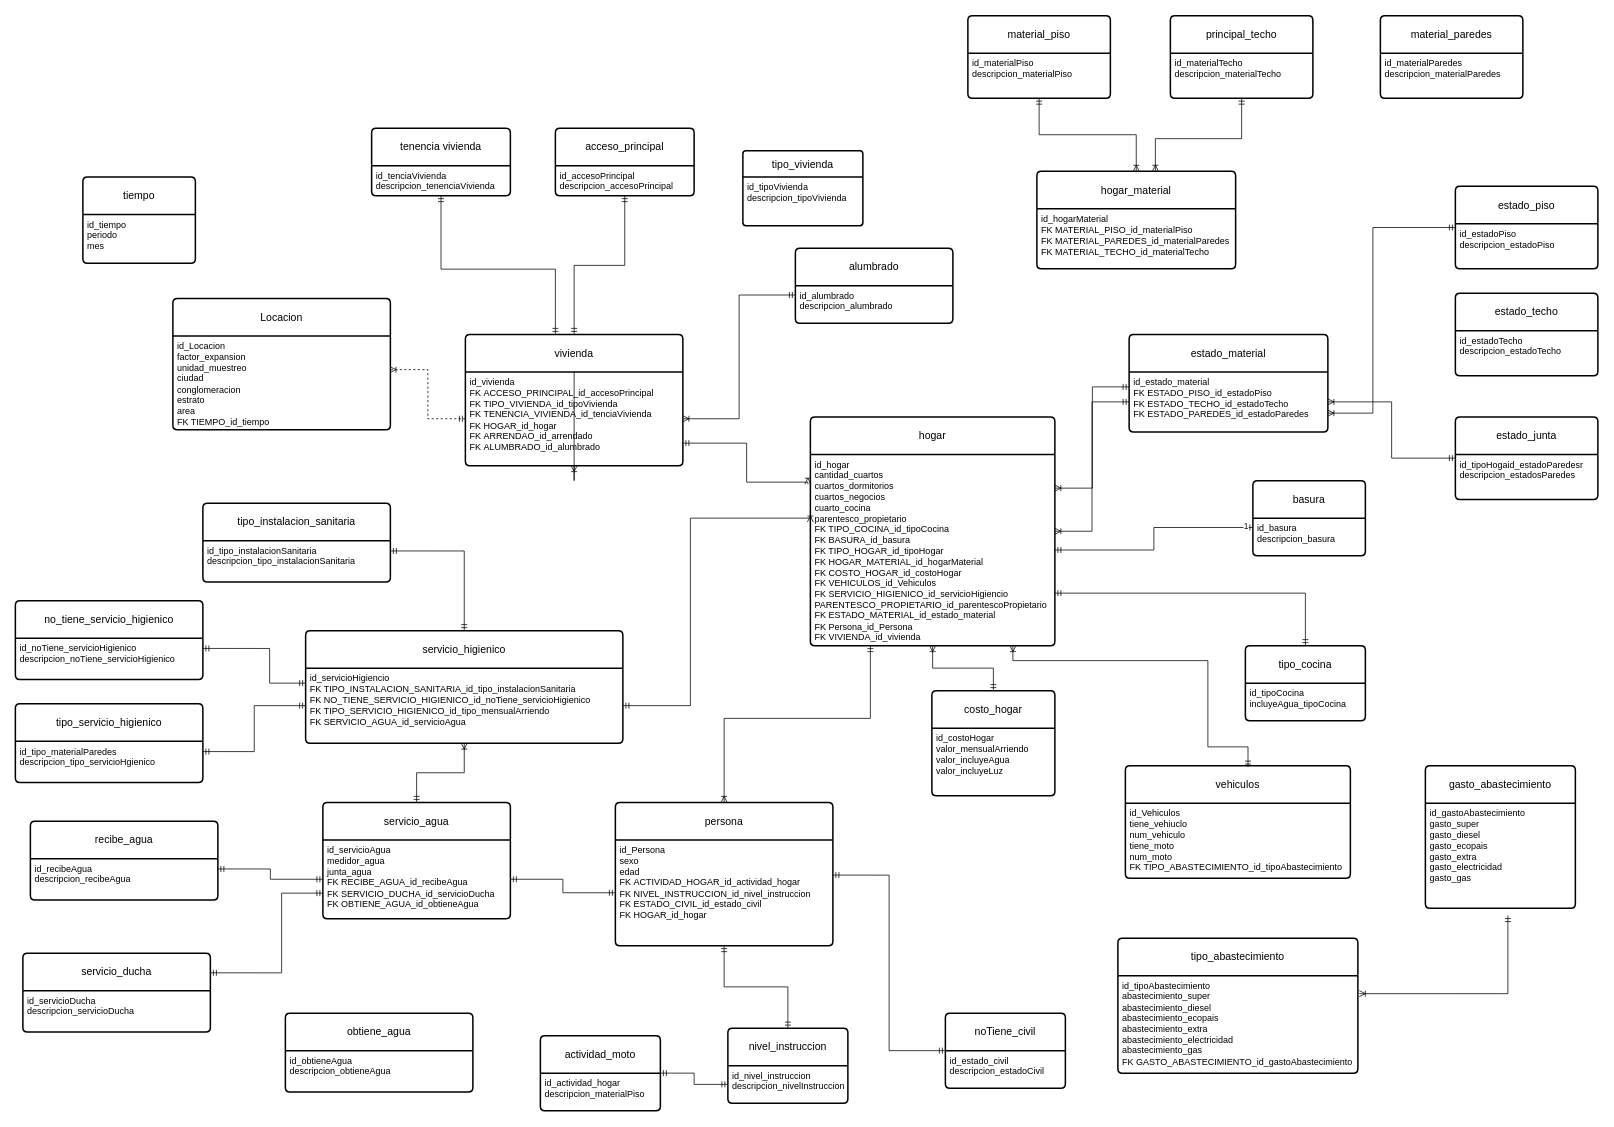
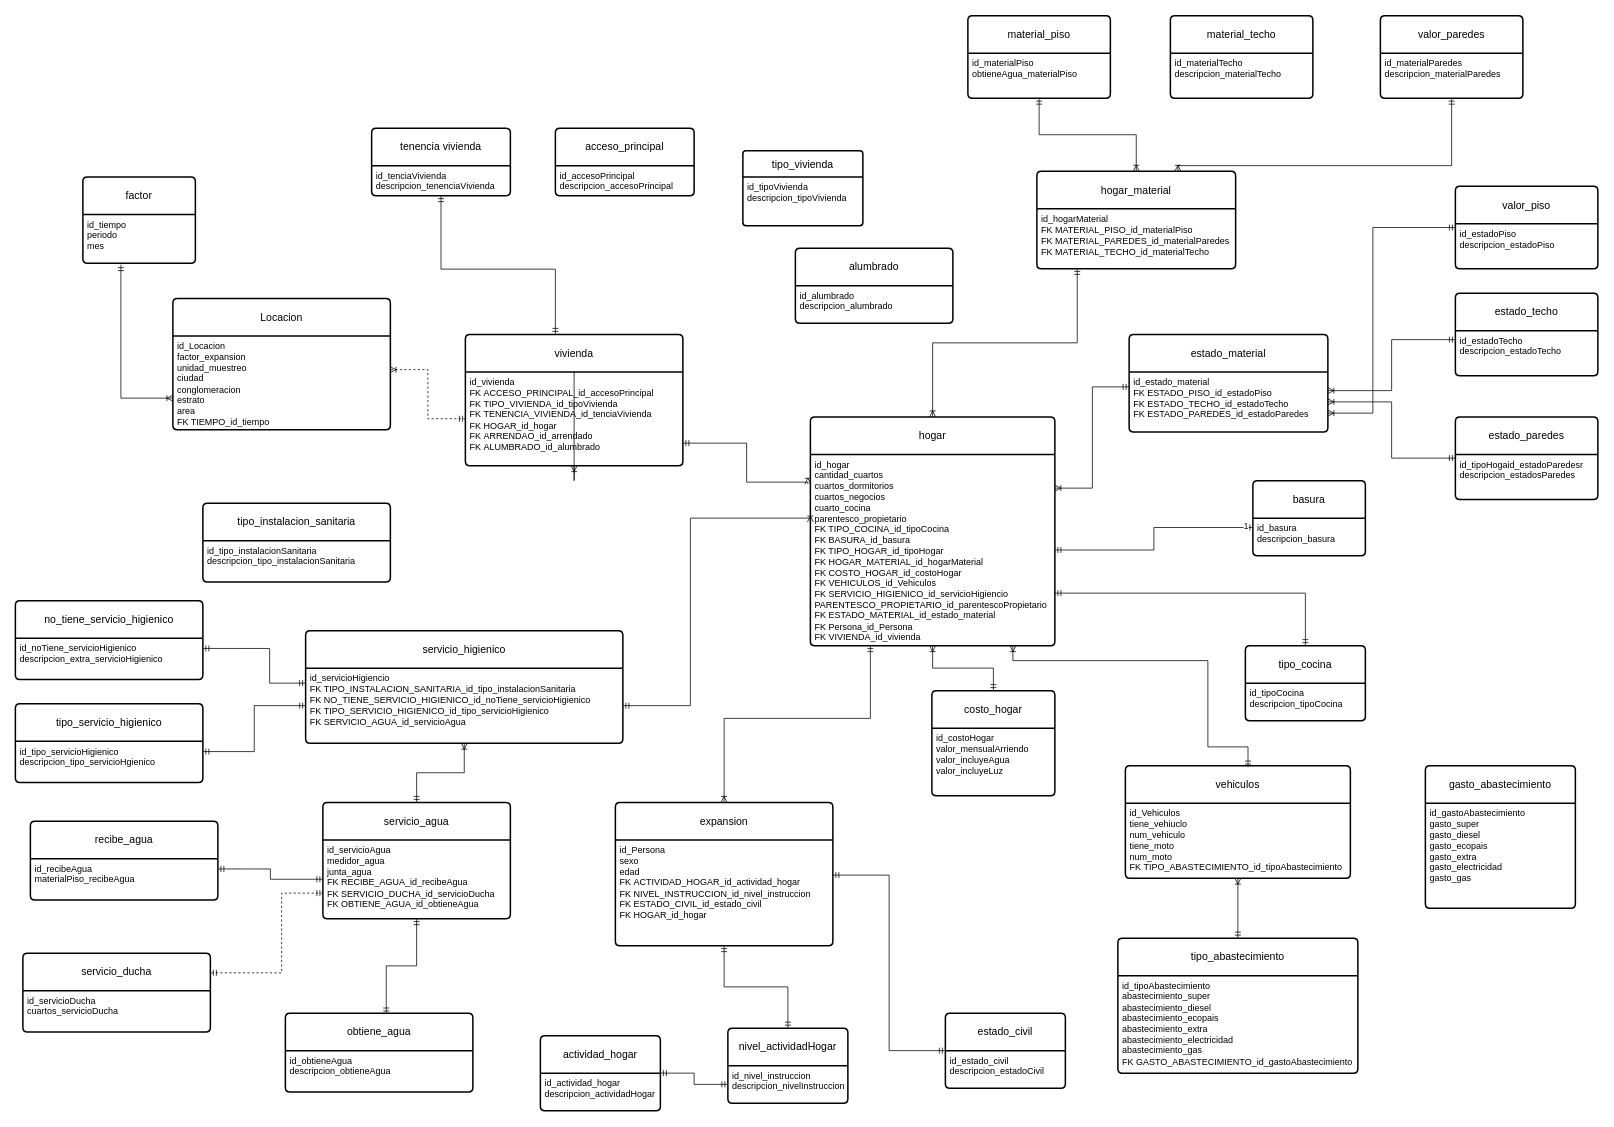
(1242, 34) -> (1242, 34)
(1452, 34) -> (1452, 34)
(1027, 69) -> (1028, 69)
(1202, 138) -> none
none -> (1345, 165)
(139, 195) -> (139, 195)
(1527, 205) -> (1527, 205)
(598, 265) -> none
none -> (1392, 365)
none -> (144, 398)
(712, 419) -> none
(1527, 435) -> (1527, 435)
(1075, 531) -> (1004, 343)
(464, 589) -> none
(104, 654) -> (100, 654)
(1301, 699) -> (1301, 699)
(451, 700) -> (451, 700)
(95, 757) -> (95, 757)
(724, 821) -> (724, 821)
(87, 874) -> (88, 874)
(563, 885) -> (400, 966)
none -> (1238, 908)
(282, 949) -> (282, 949)
(1473, 993) -> none
(86, 1006) -> (78, 1006)
(1005, 1032) -> (1005, 1032)
(788, 1047) -> (788, 1047)
(600, 1054) -> (600, 1054)
(600, 1089) -> (606, 1089)
